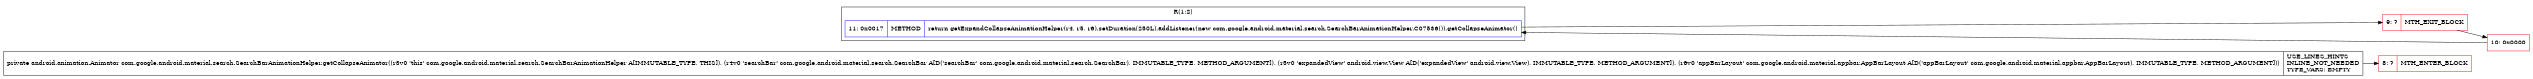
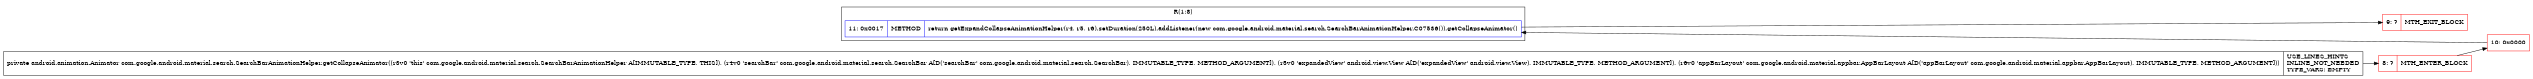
(1183, 12) -> (1183, 12)
(2470, 33) -> (2470, 52)
